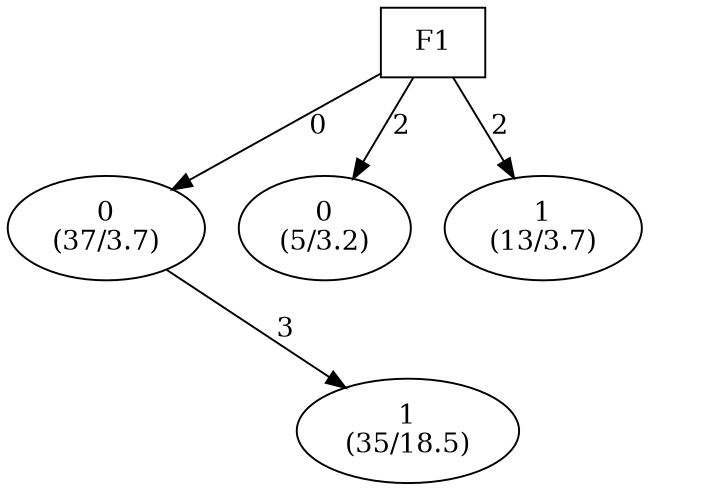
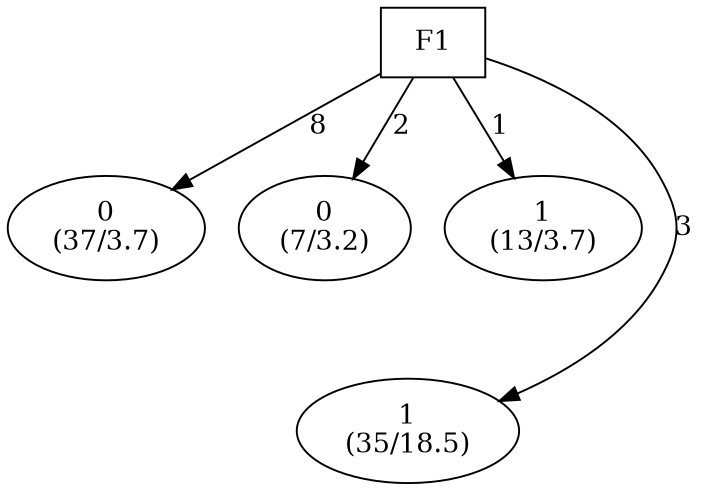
(319, 127) -> (319, 127)
(501, 127) -> (501, 127)
(325, 228) -> (325, 228)
(248, 323) -> (675, 213)
